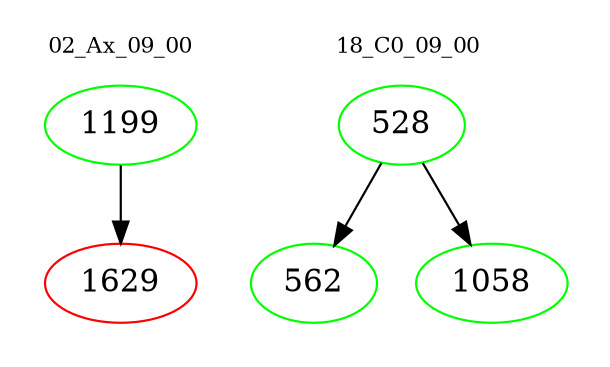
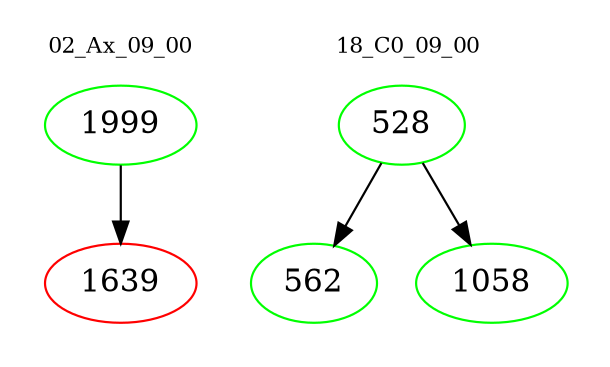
(121, 125) -> (121, 125)
(121, 283) -> (121, 283)
